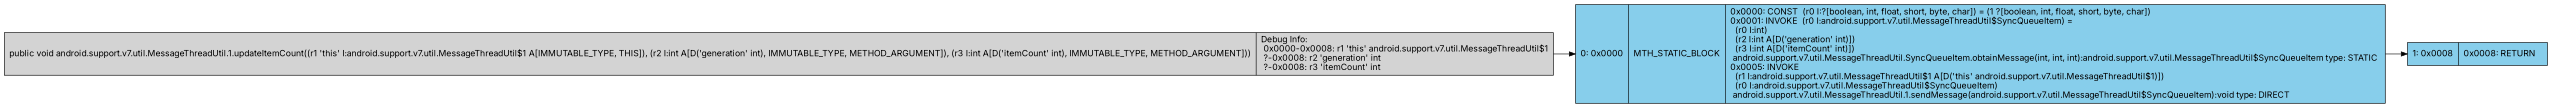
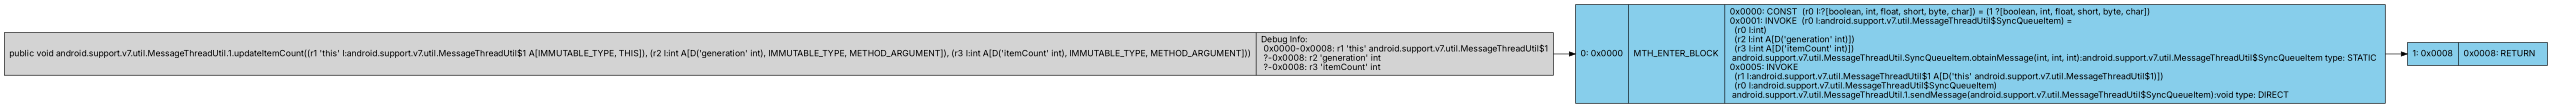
(1677, 54) -> (1676, 54)
